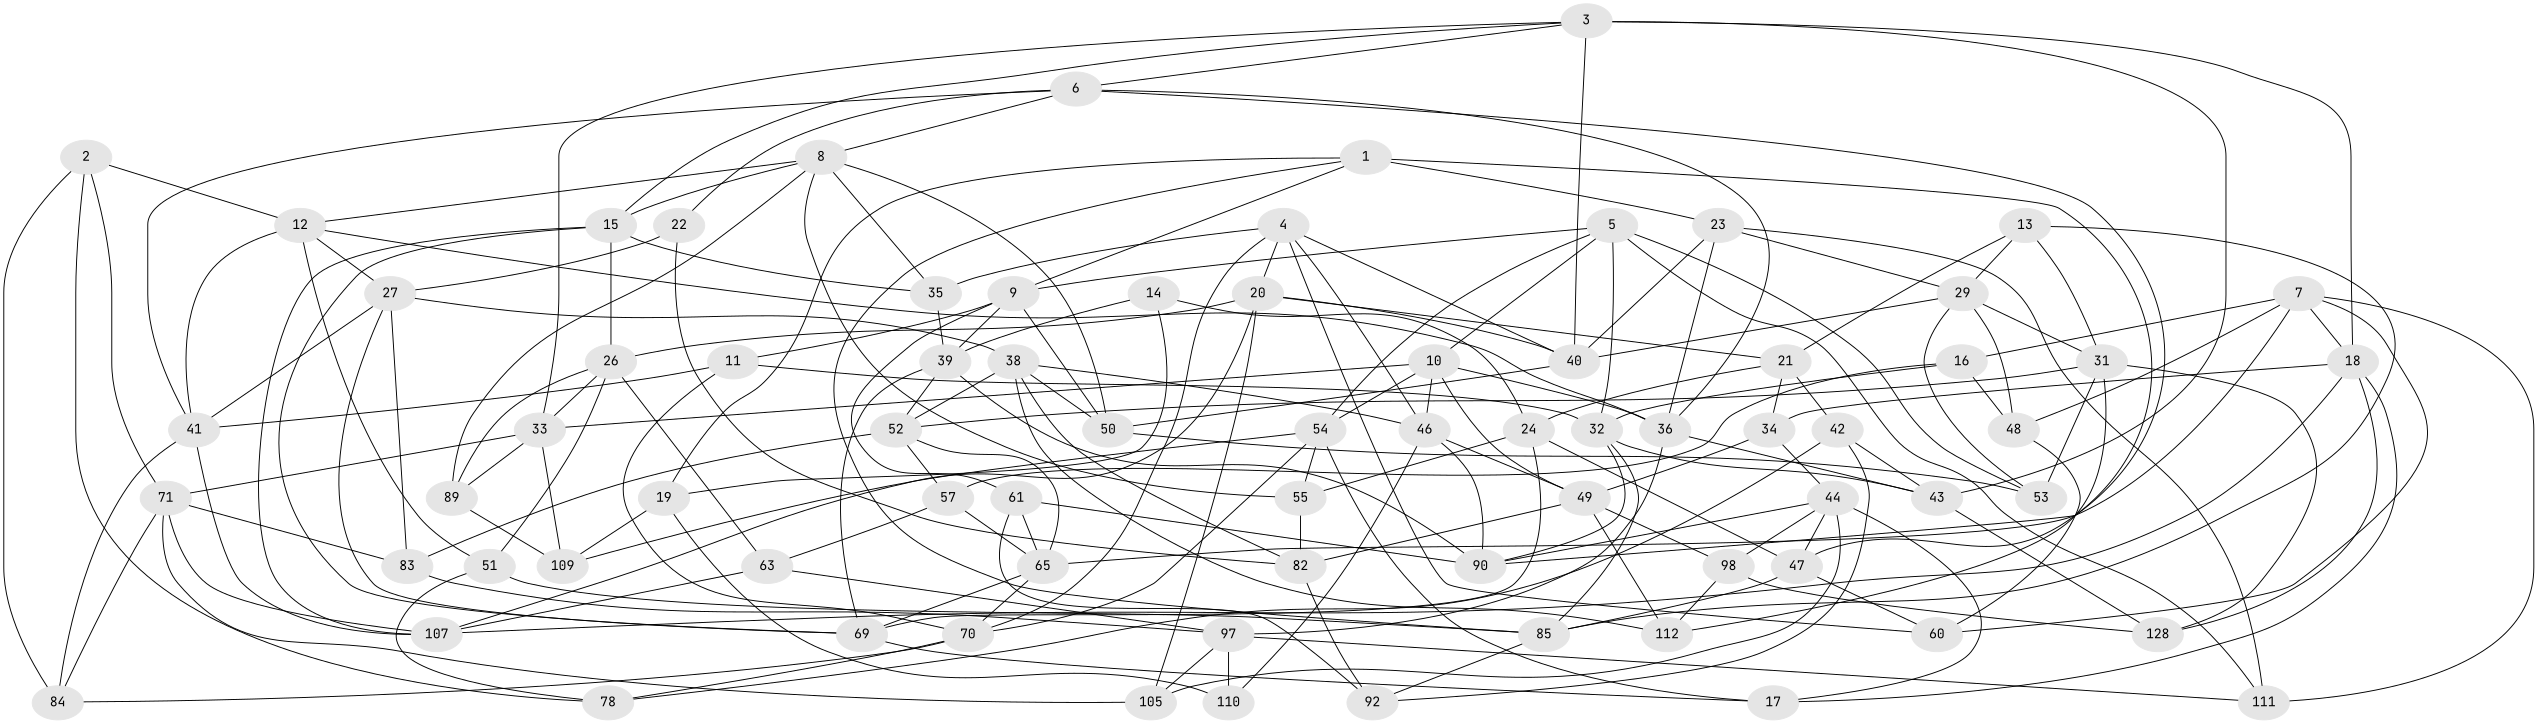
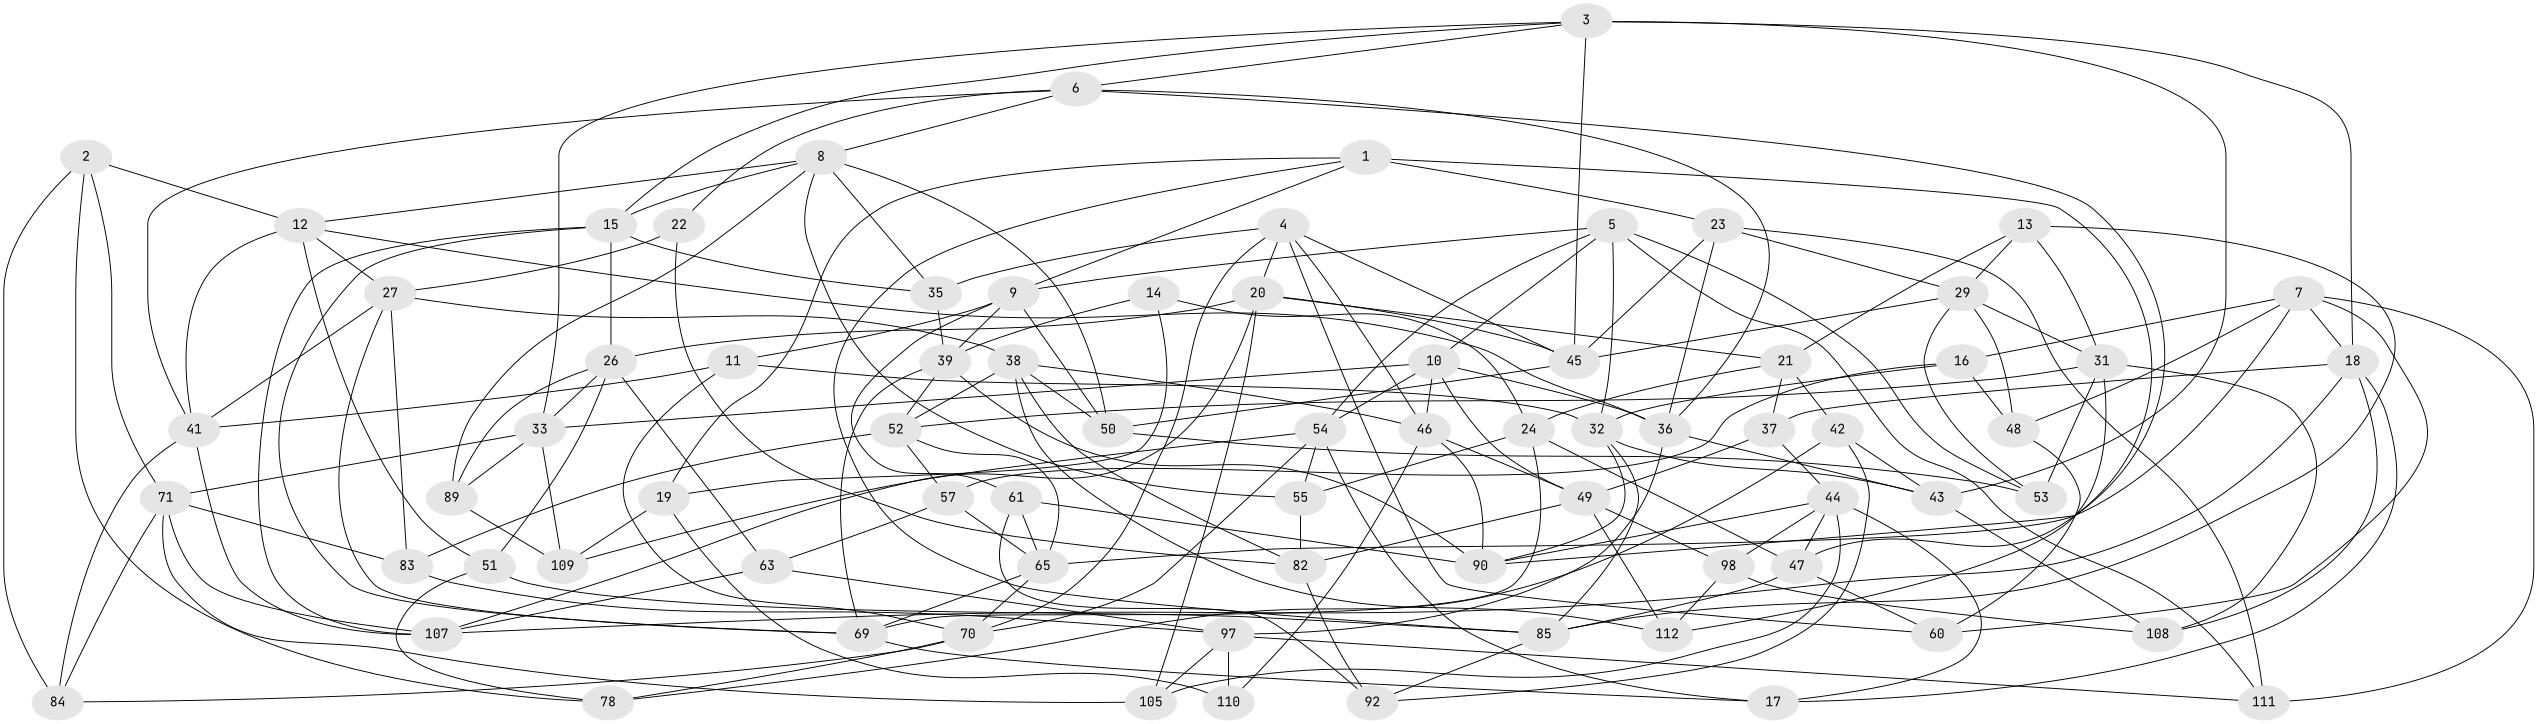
(1574, 362) -> (1574, 362)
(1769, 430) -> (1769, 430)
(2158, 635) -> (2158, 635)
